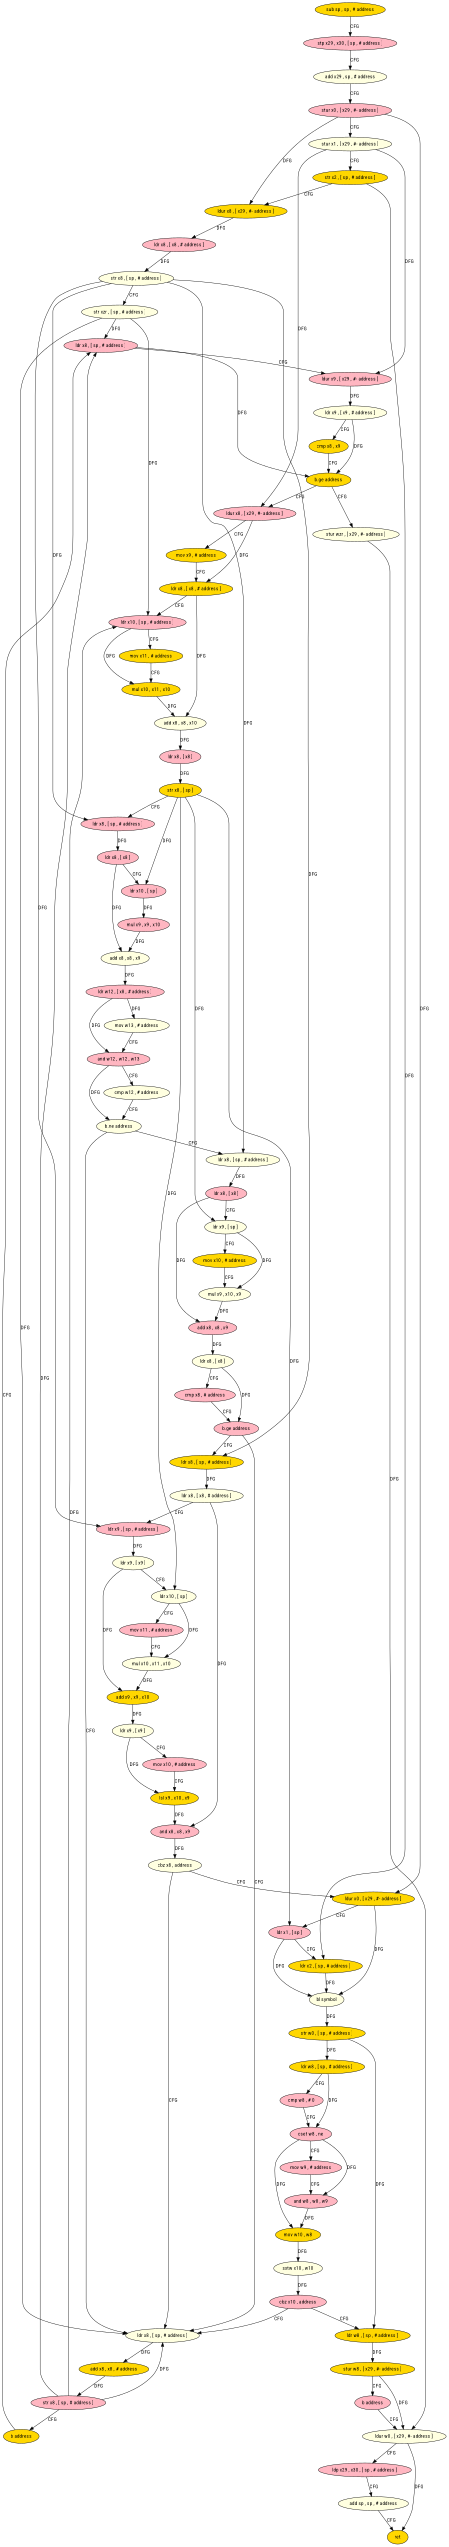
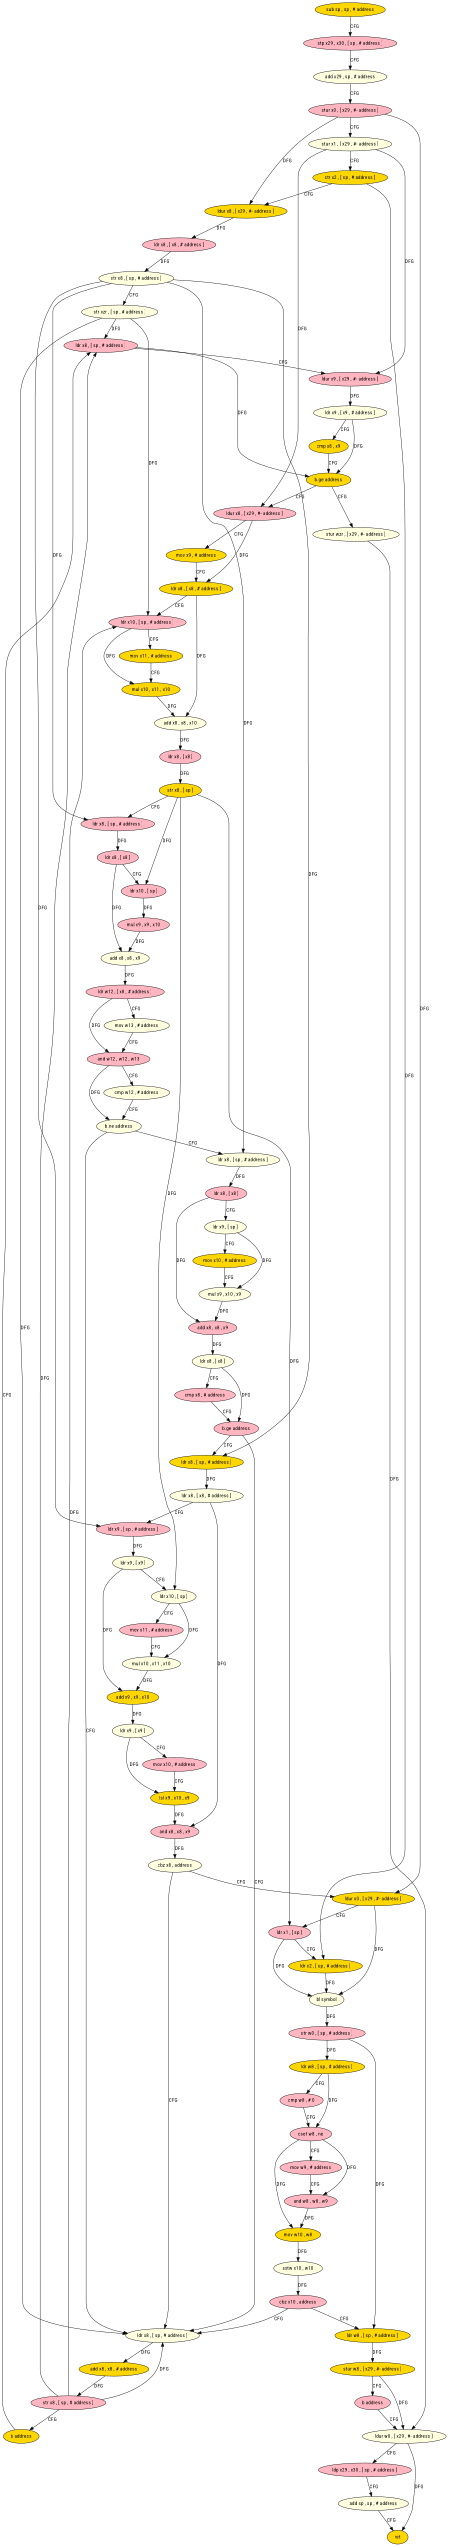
(136, 1009) -> (136, 1009)
(195, 1010) -> none
(327, 2033) -> (327, 2033)
